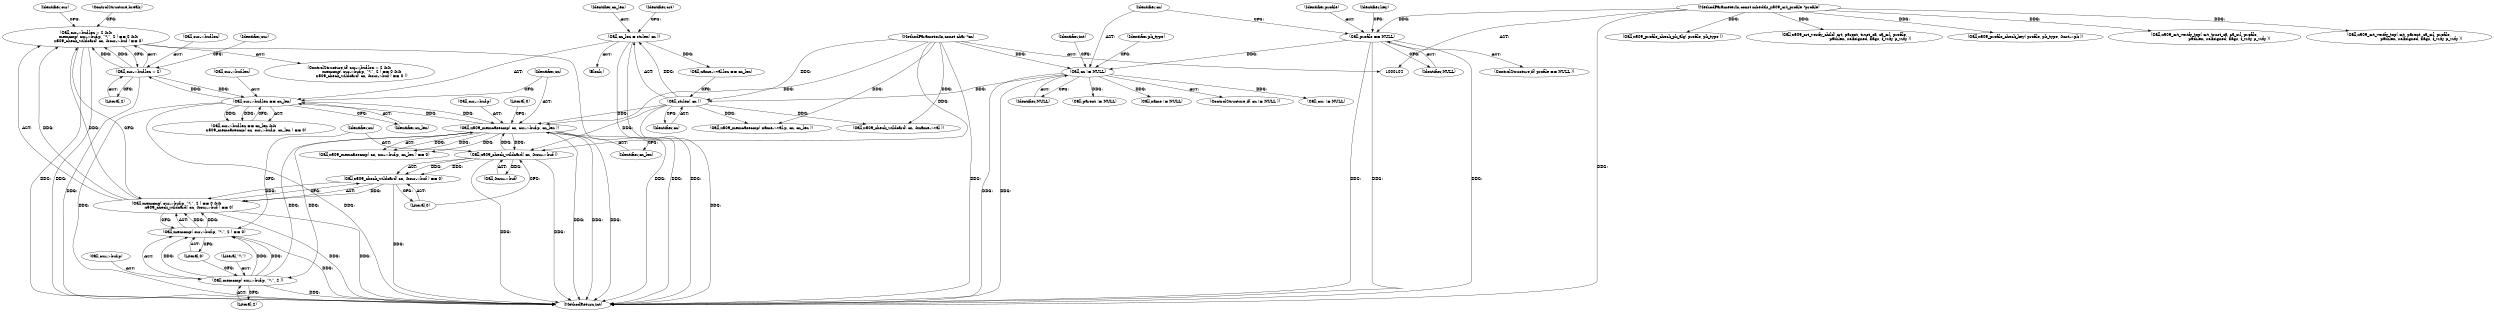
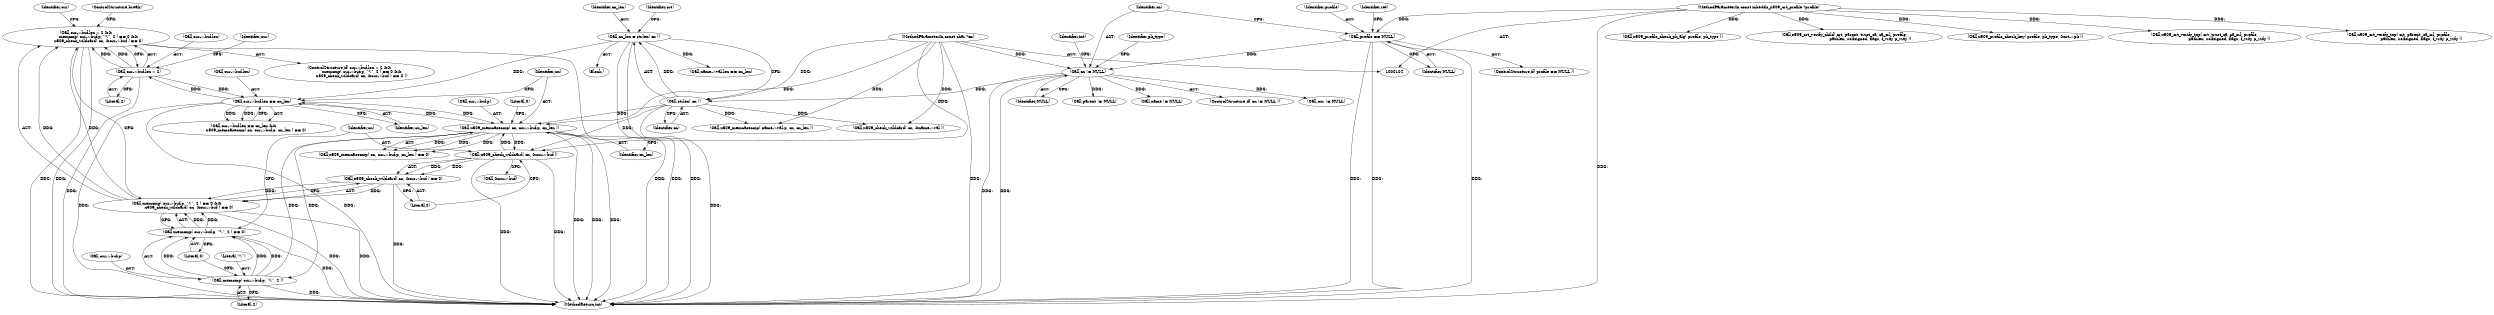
(1374, 8) -> (1374, 8)
(519, 72) -> (519, 72)
(704, 86) -> (760, 56)
(497, 167) -> none
(517, 167) -> (517, 167)
